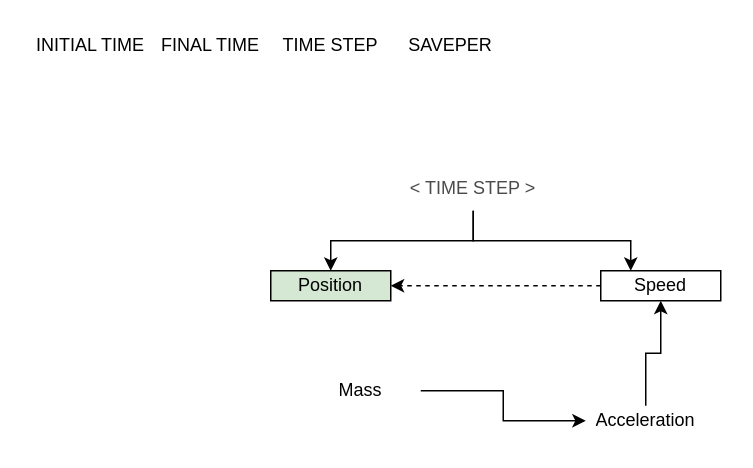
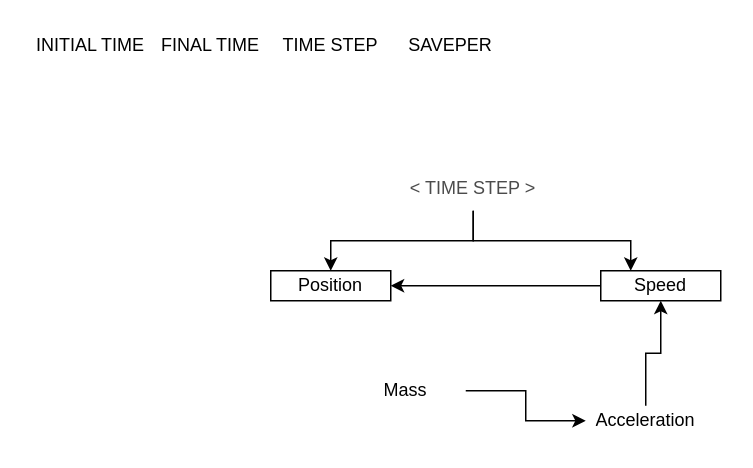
(331, 286) -> (331, 286)
(500, 286) -> (500, 286)
(361, 391) -> (406, 391)
